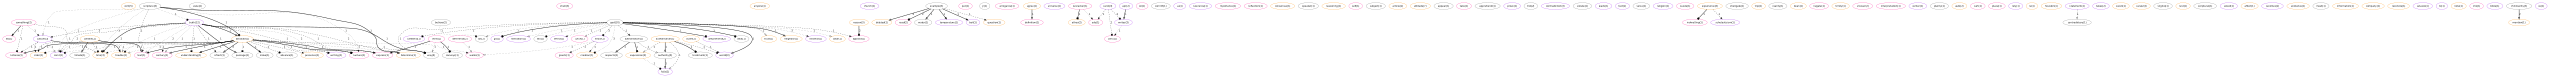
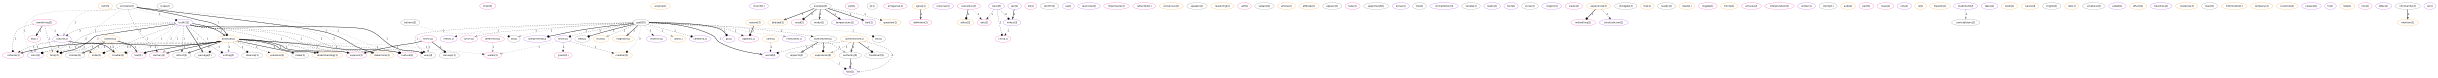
none -> (141, 38)
